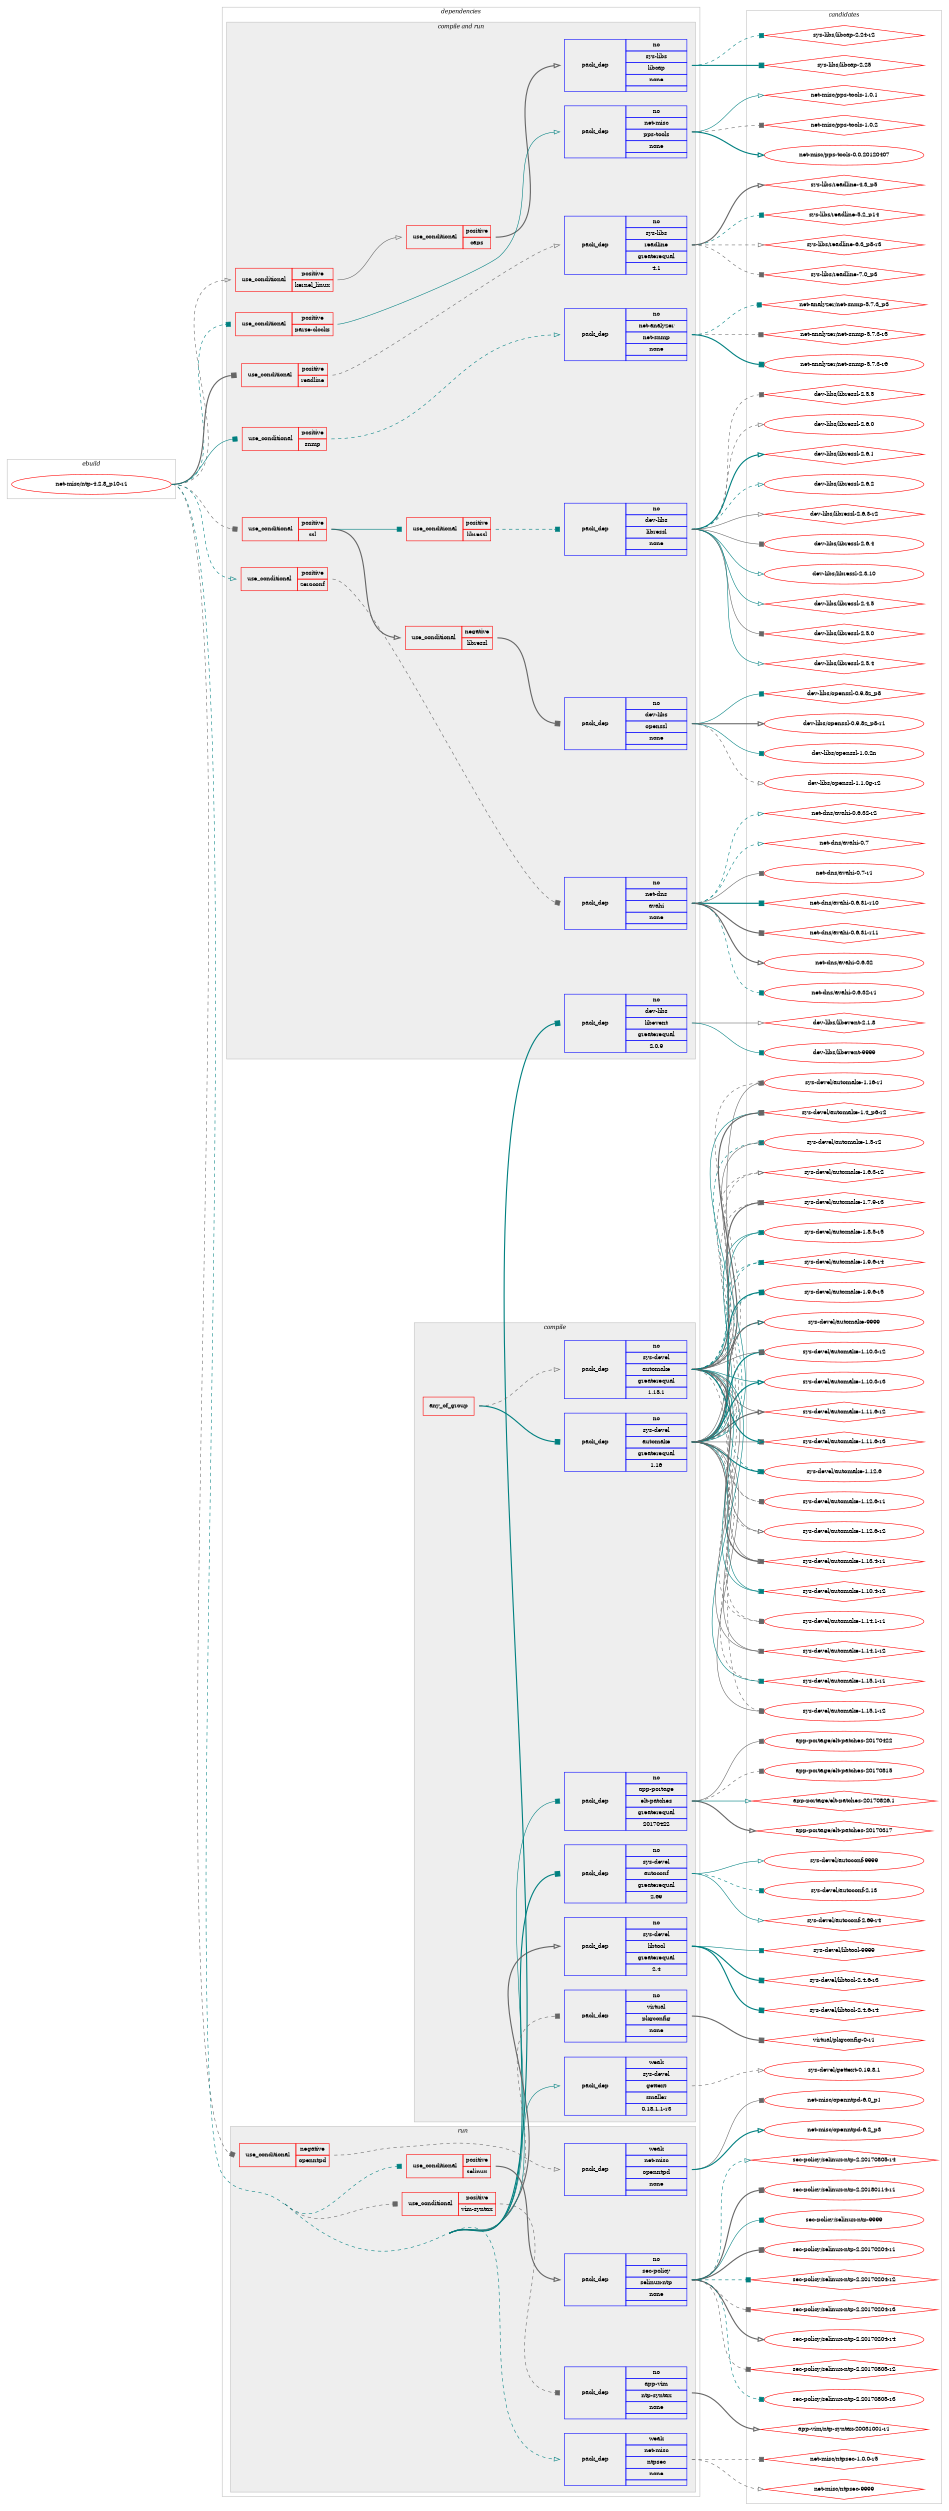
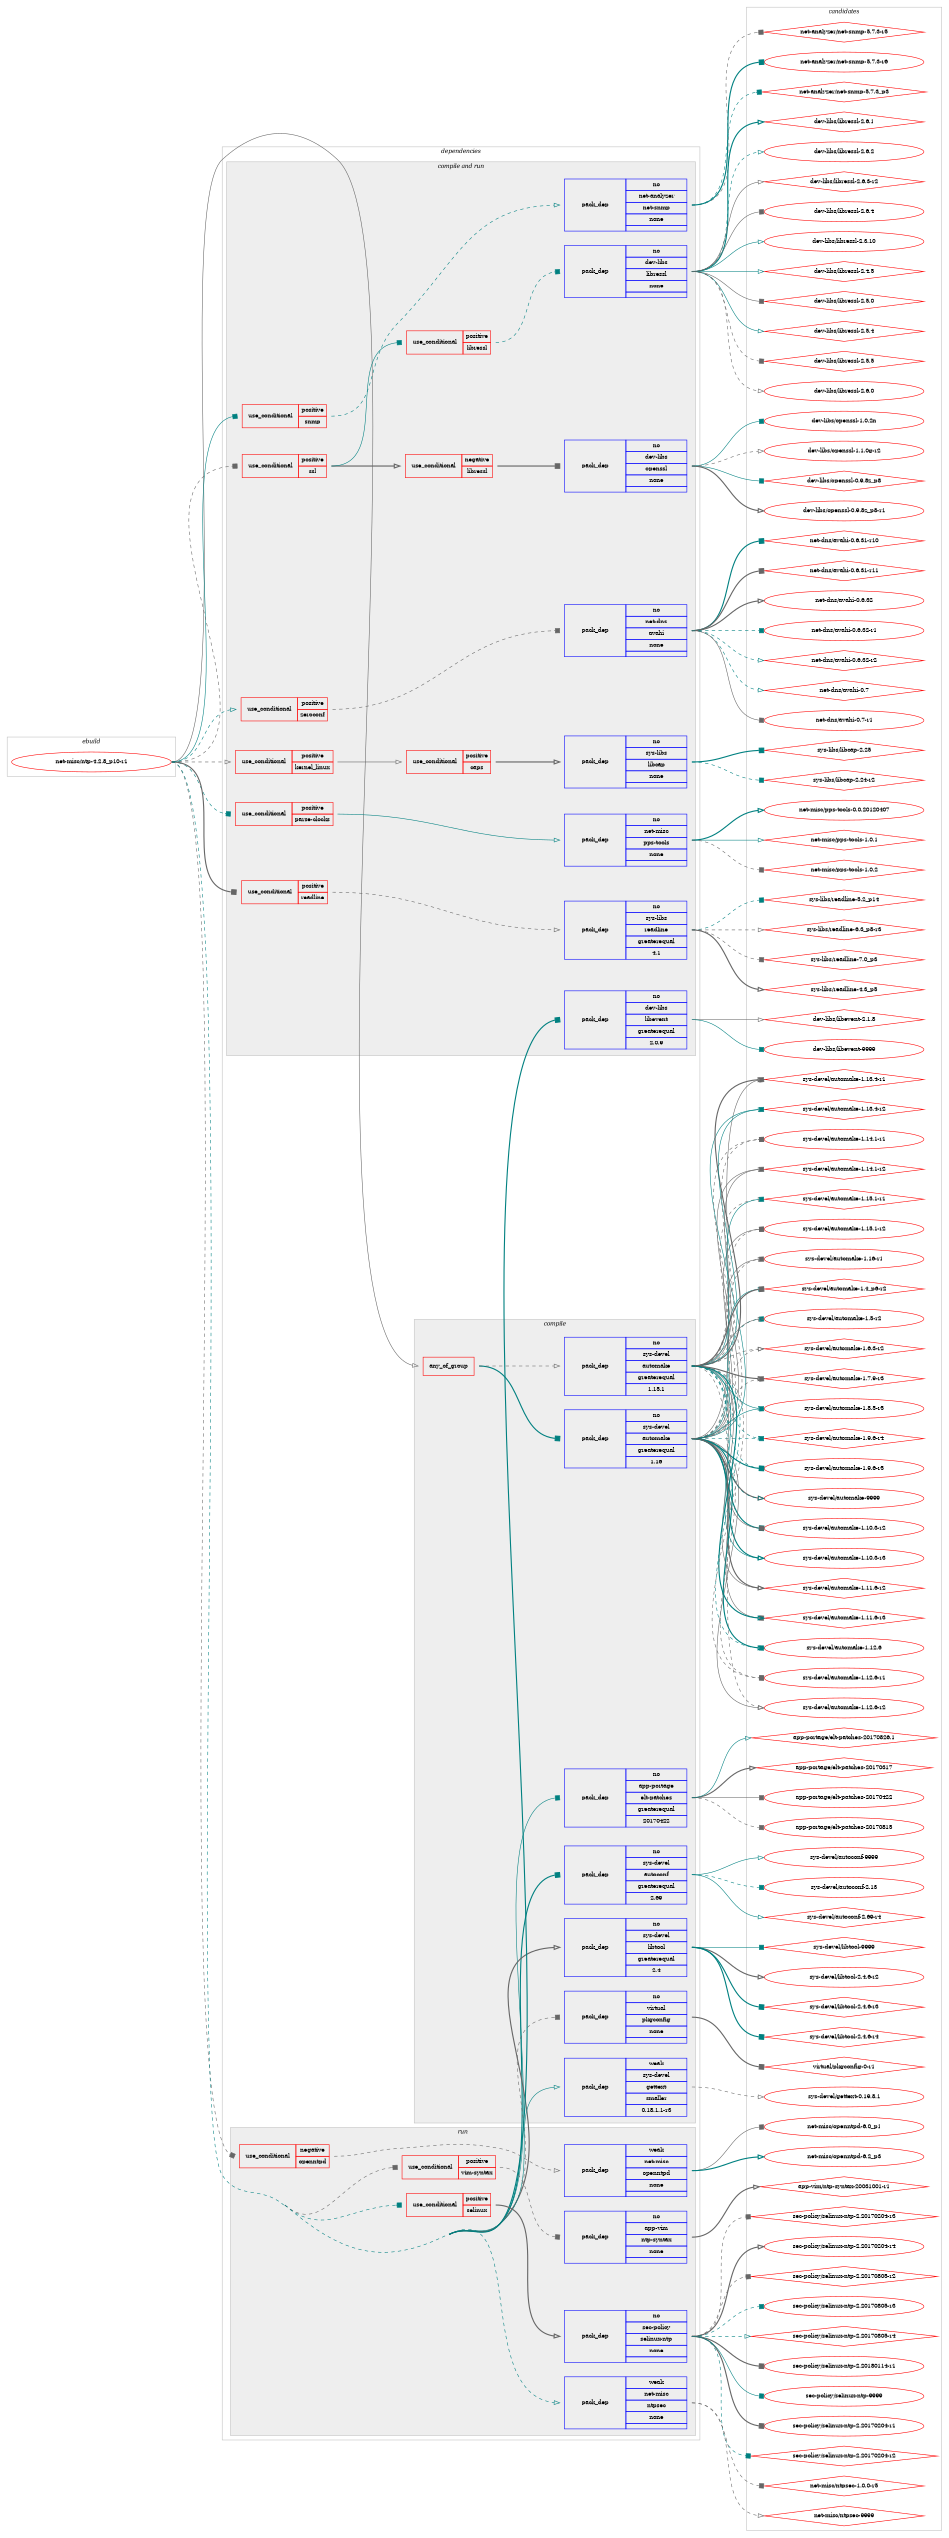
none -> (372, 395)
(844, 1592) -> (844, 1109)
none -> (844, 1977)
